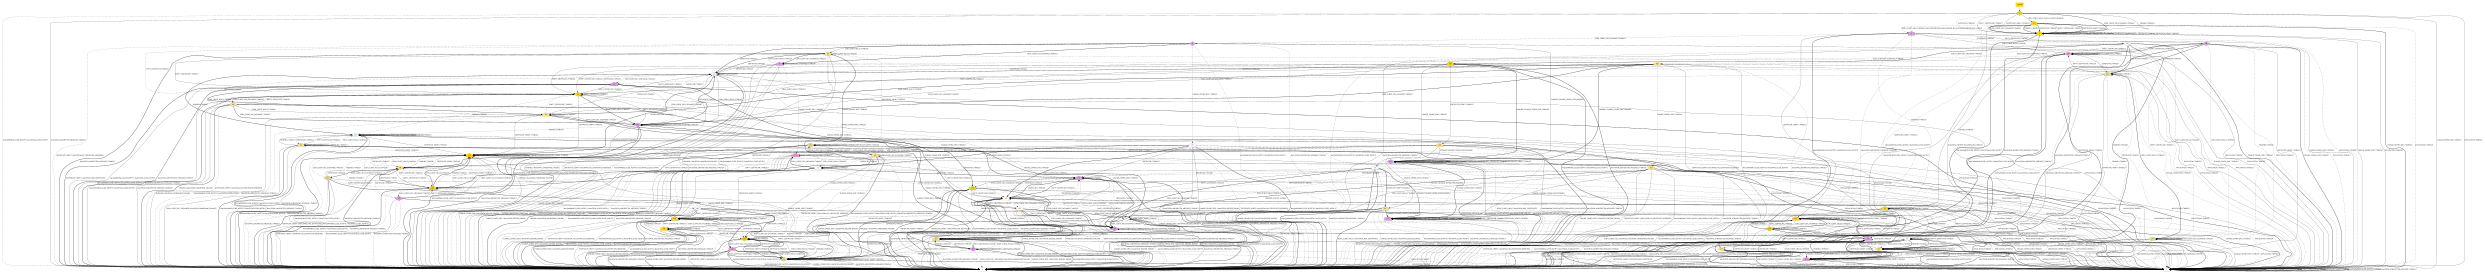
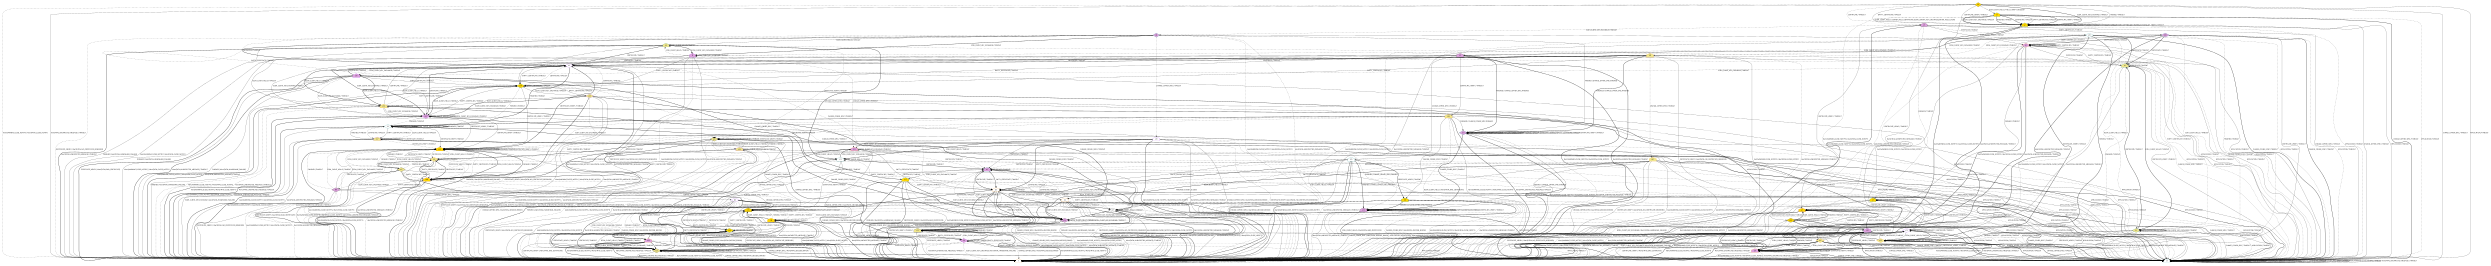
(2020, 5) -> none
(1450, 64) -> (1460, 55)
(651, 75) -> (453, 68)
(740, 154) -> (919, 118)
(2129, 159) -> (2125, 150)
(1385, 208) -> (1405, 200)
(1079, 221) -> (886, 204)
(2080, 224) -> (2072, 215)
